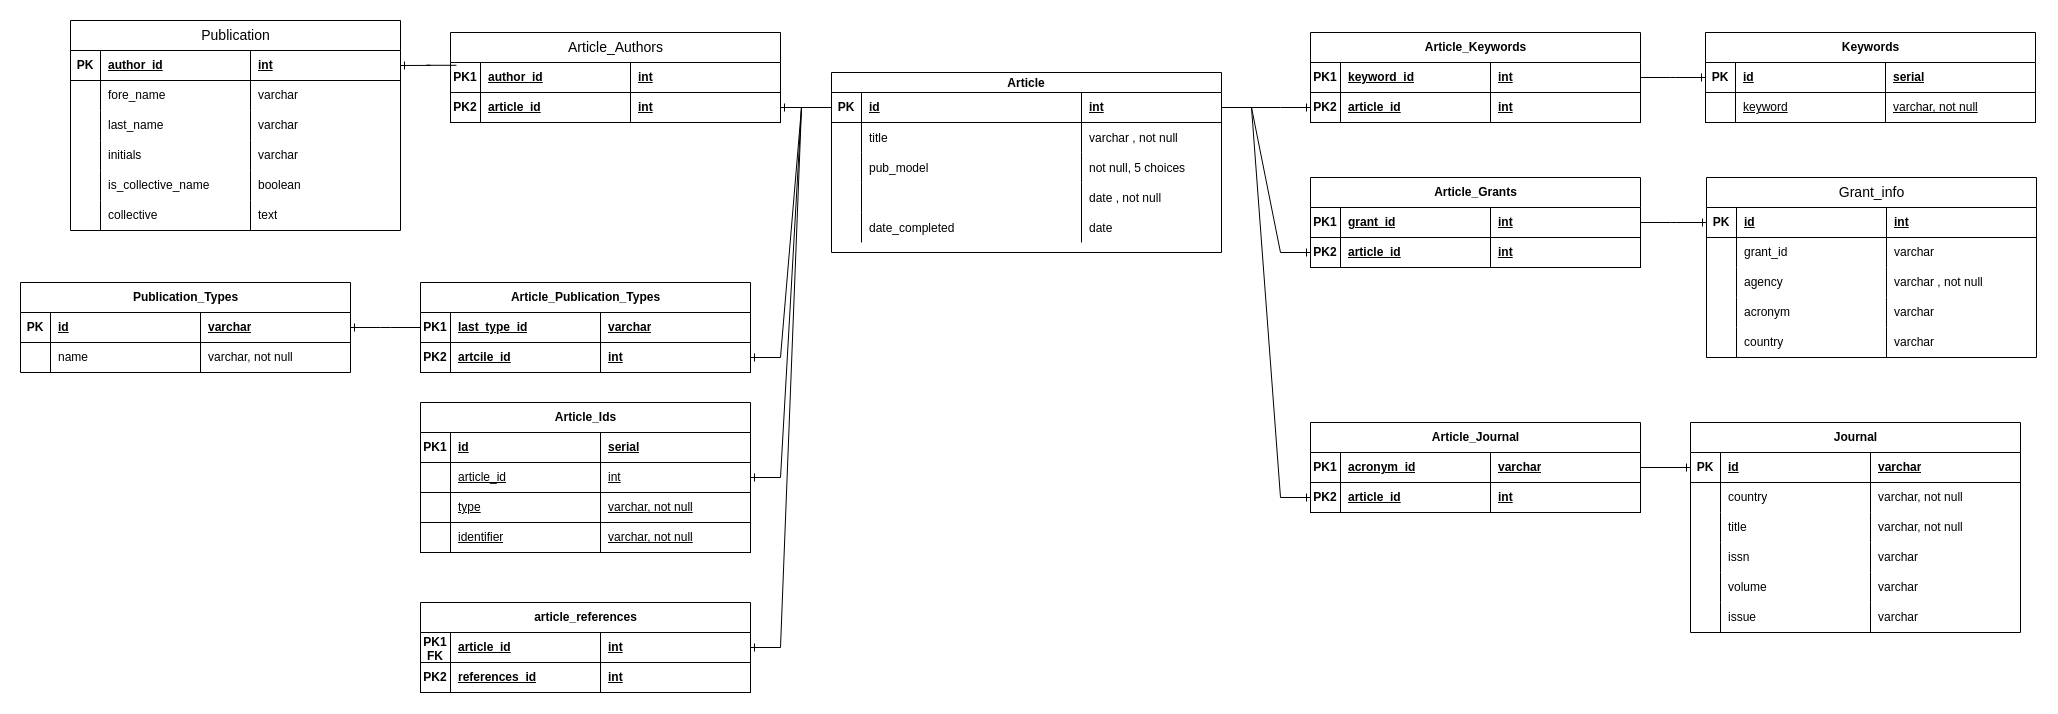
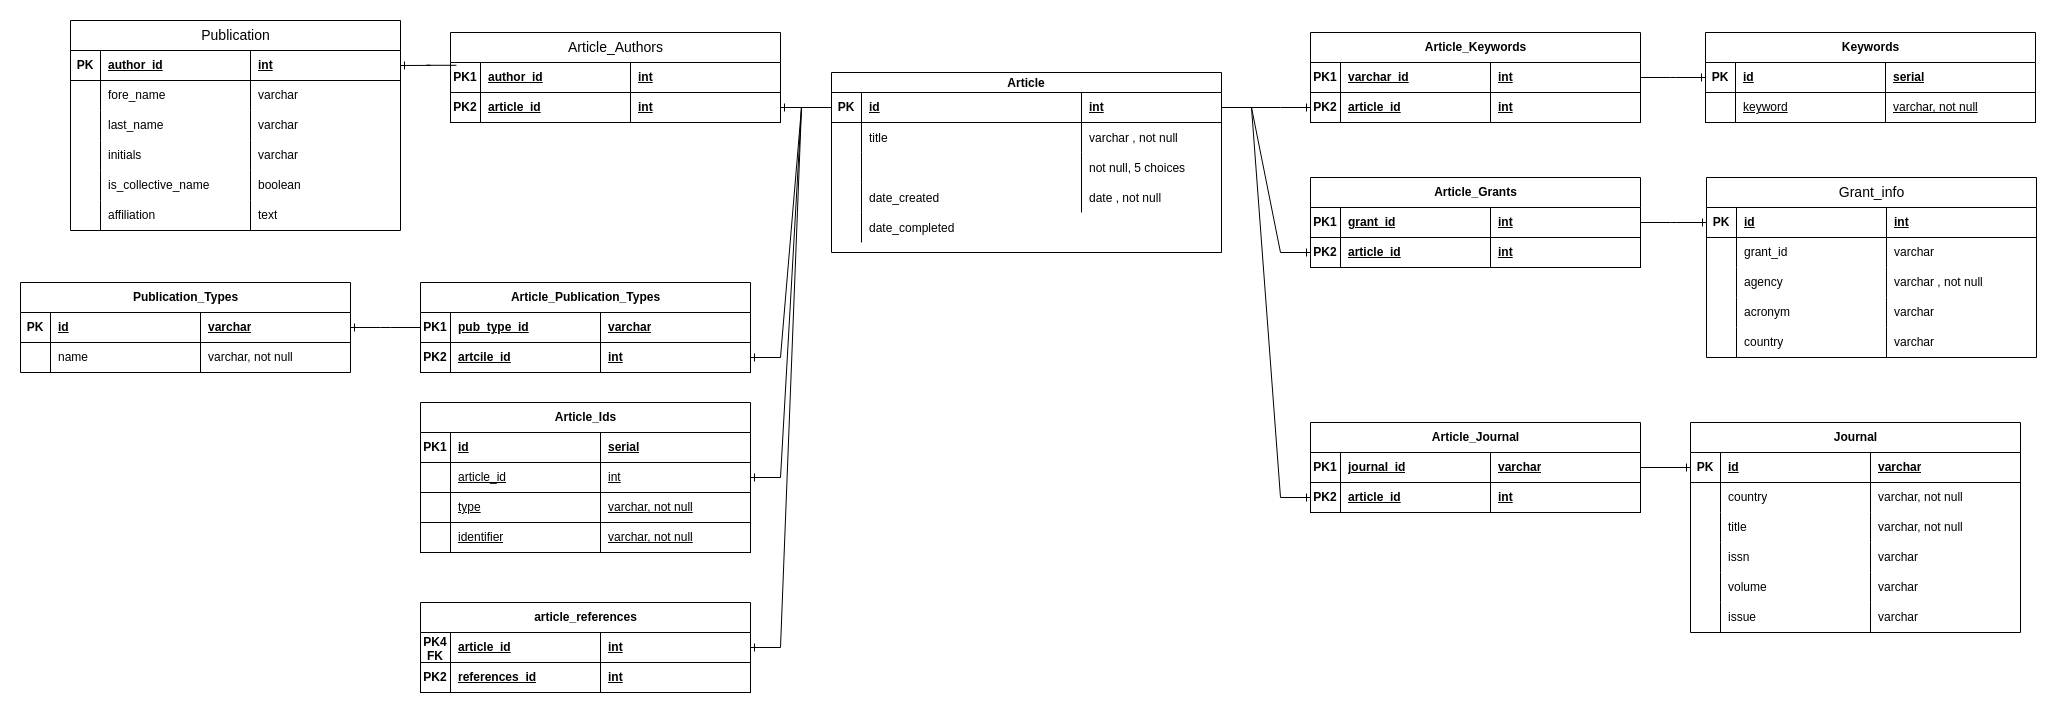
(1381, 78) -> (1381, 78)
(972, 168) -> none
none -> (972, 198)
(137, 216) -> (139, 216)
(1152, 228) -> none
(496, 328) -> (494, 328)
(1381, 468) -> (1379, 468)
(436, 648) -> (436, 648)
